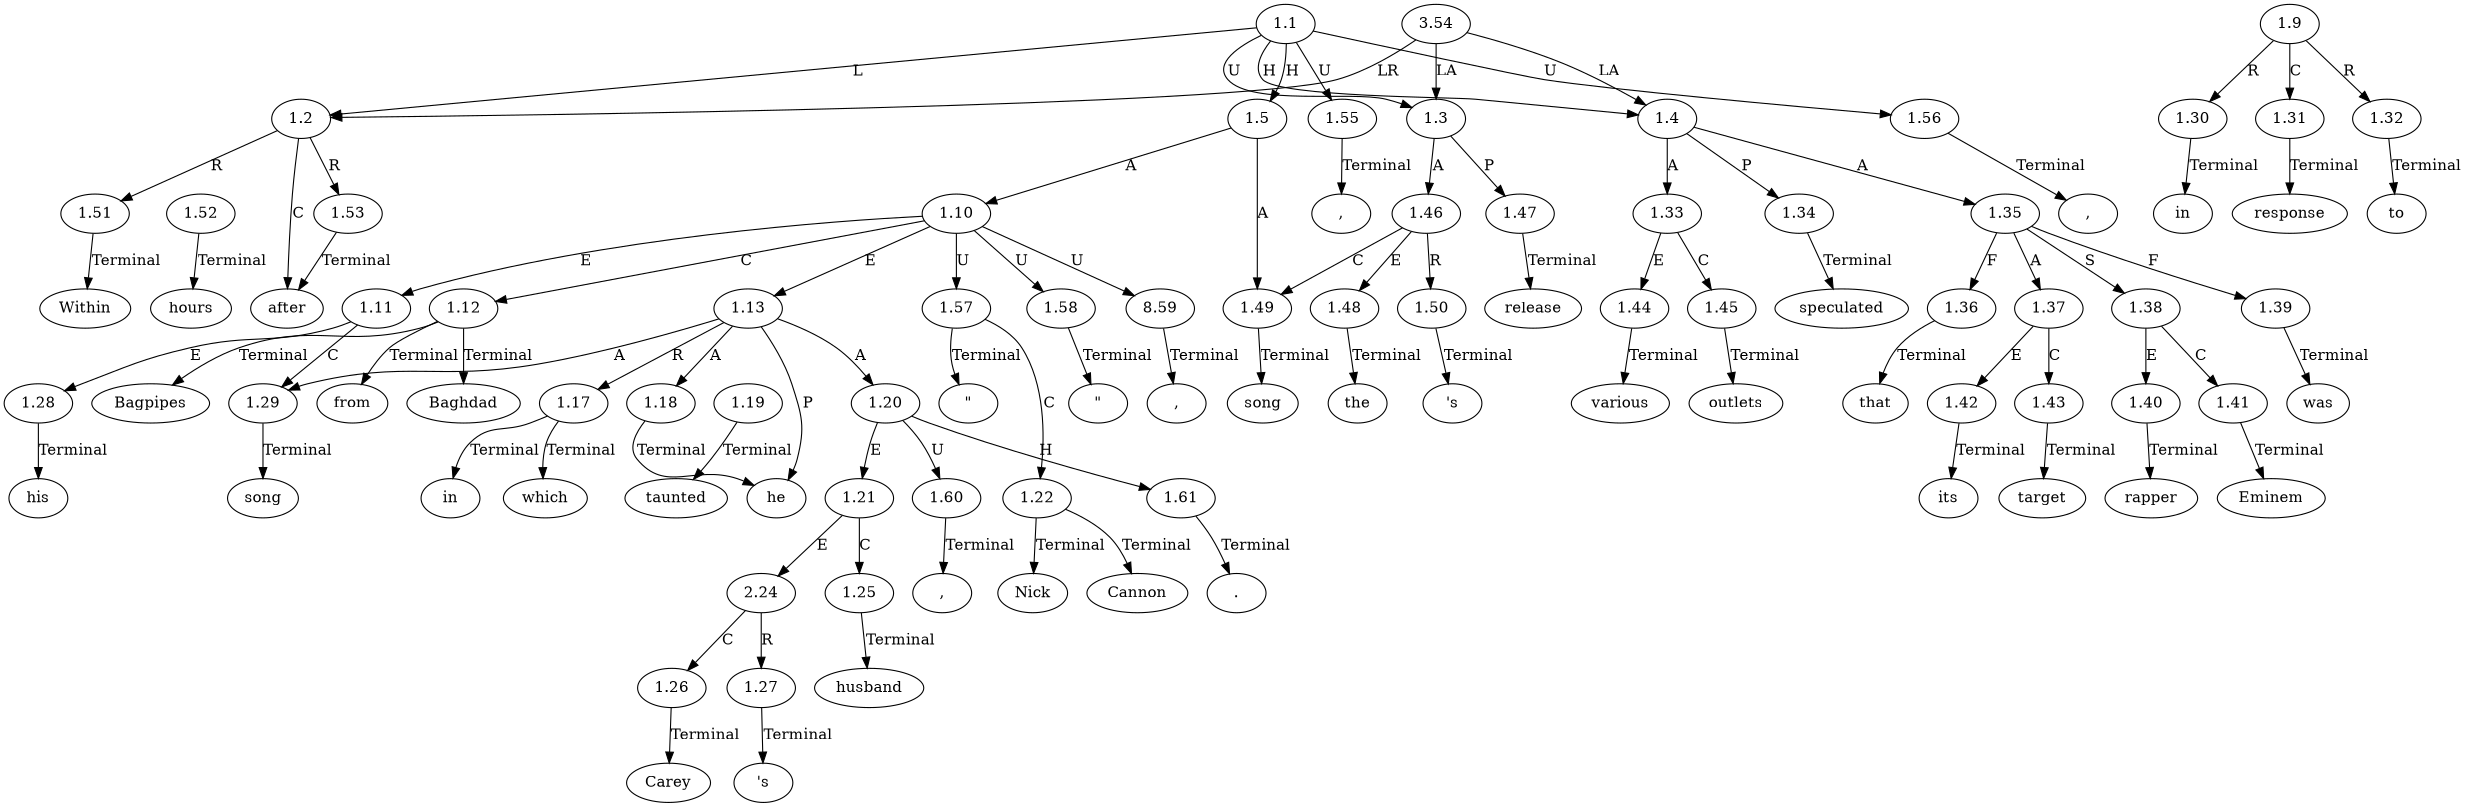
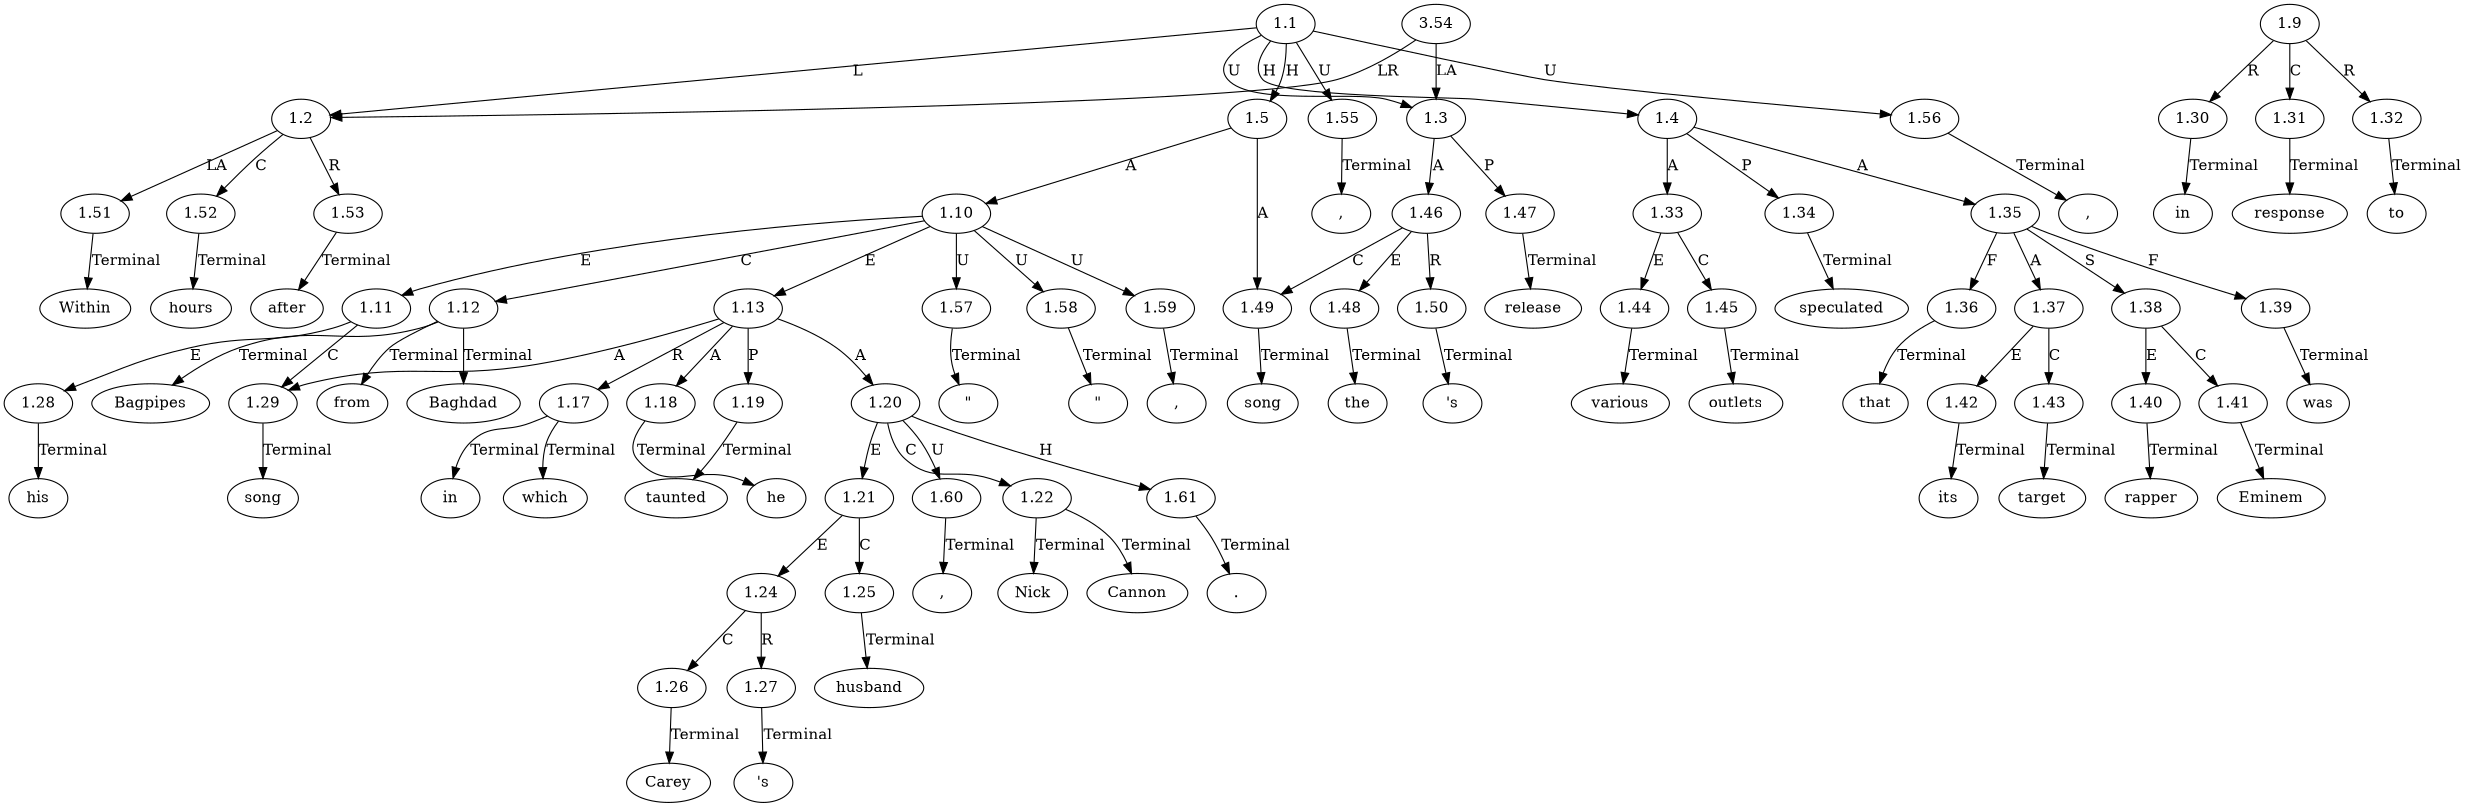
(1554, 60) -> none
(217, 166) -> (217, 166)
(291, 208) -> (253, 160)
(1160, 309) -> (1160, 309)
(1037, 383) -> (928, 472)
(795, 395) -> (748, 351)
(761, 593) -> (761, 593)
